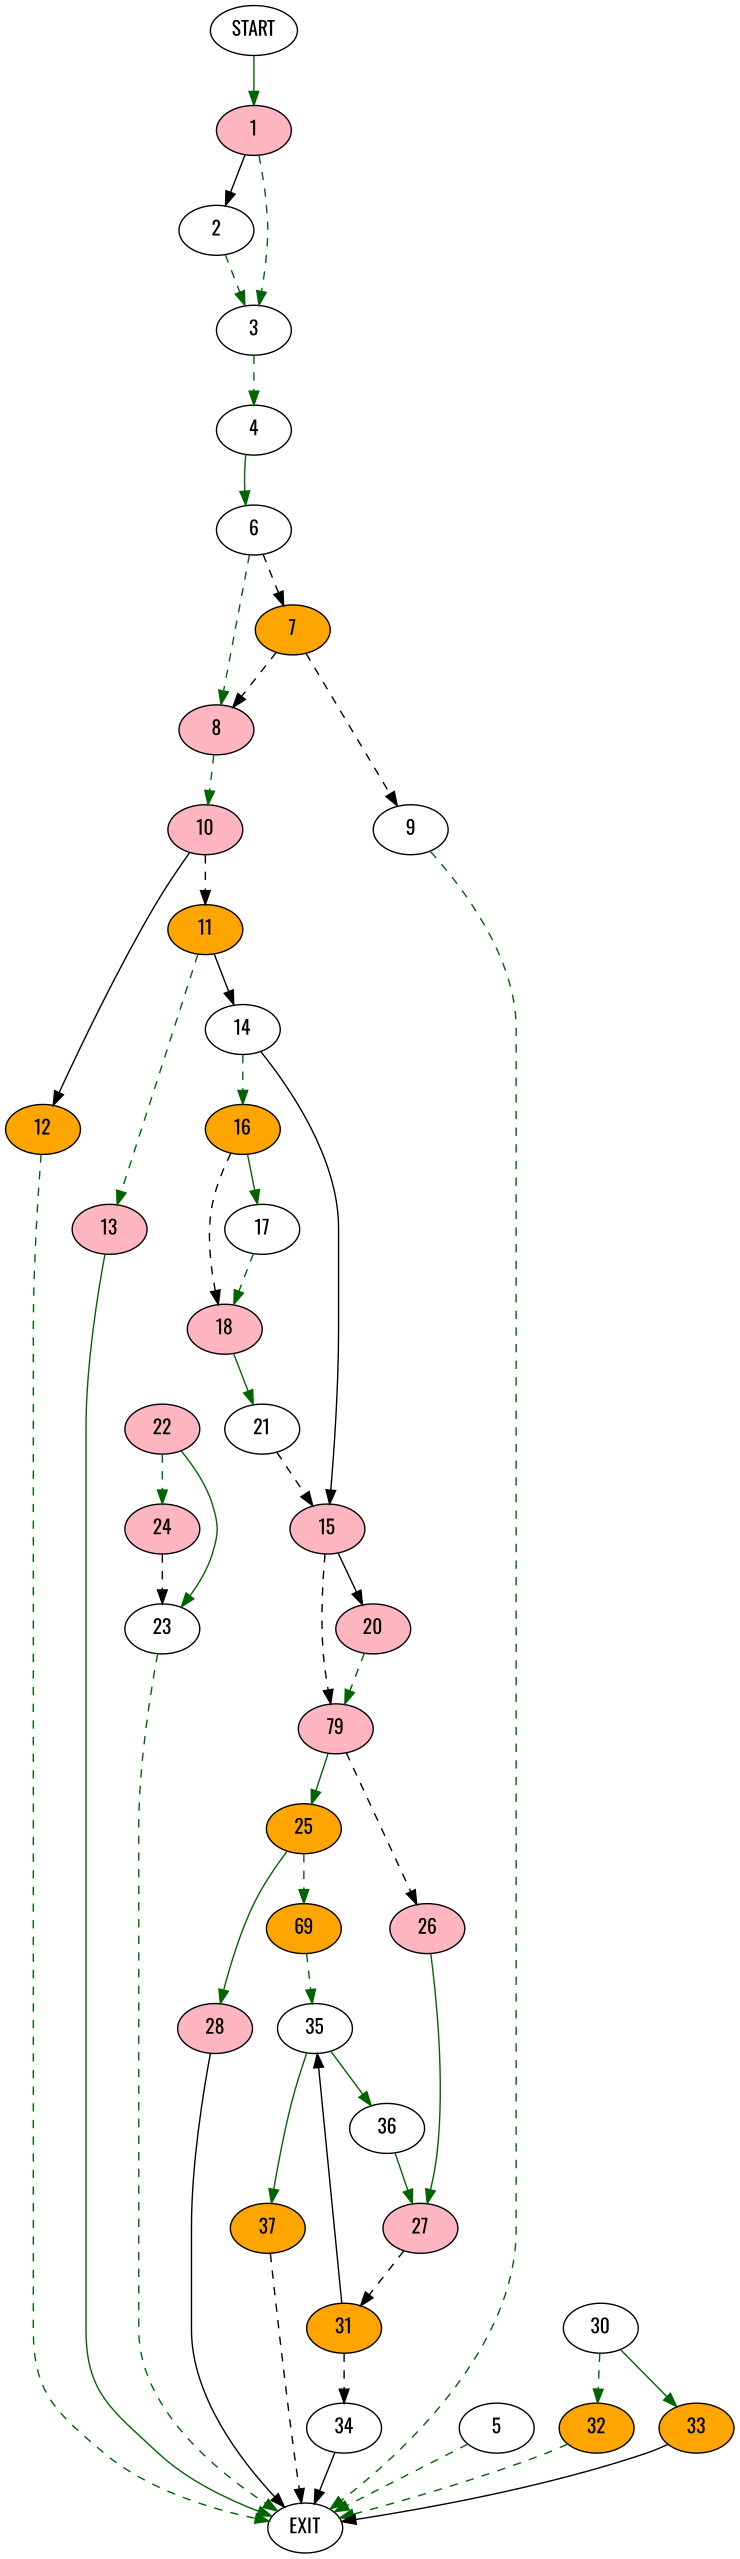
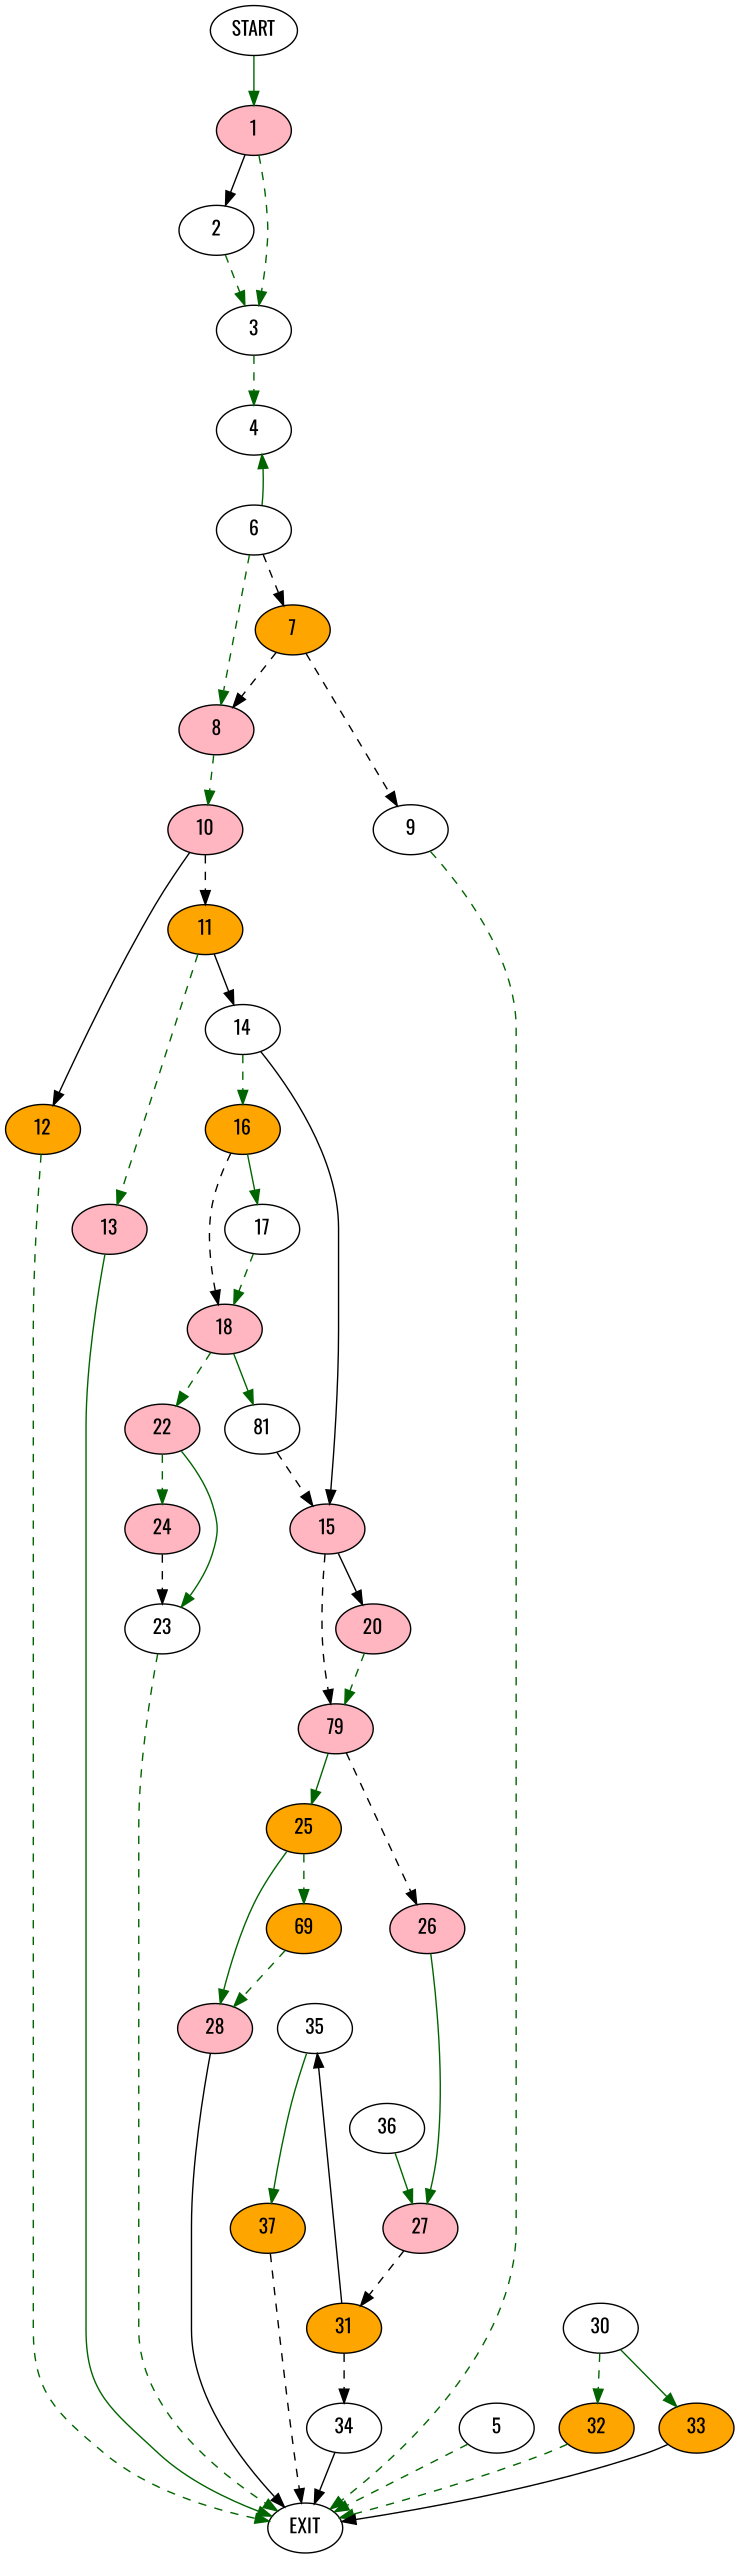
(245, 473) -> (263, 487)
none -> (197, 1373)
(262, 1429) -> (262, 1429)
(309, 1972) -> (264, 1973)
(347, 2073) -> none
